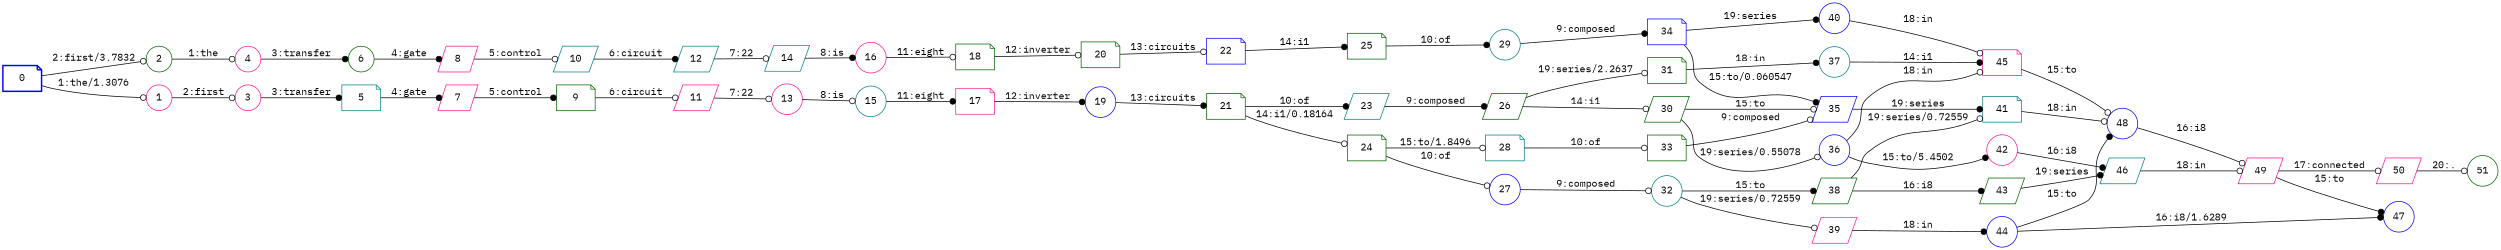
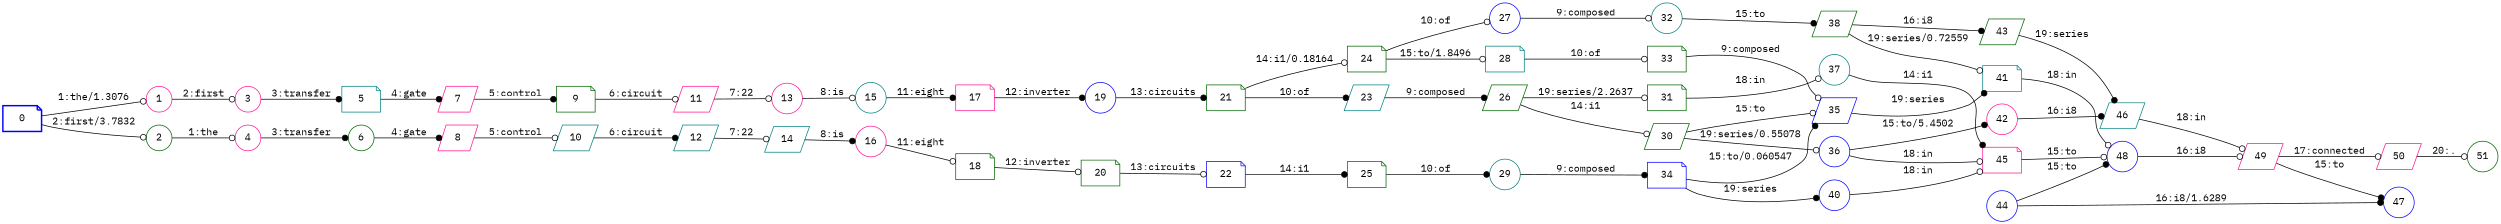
(1750, 66) -> (1752, 95)
(1834, 230) -> none
